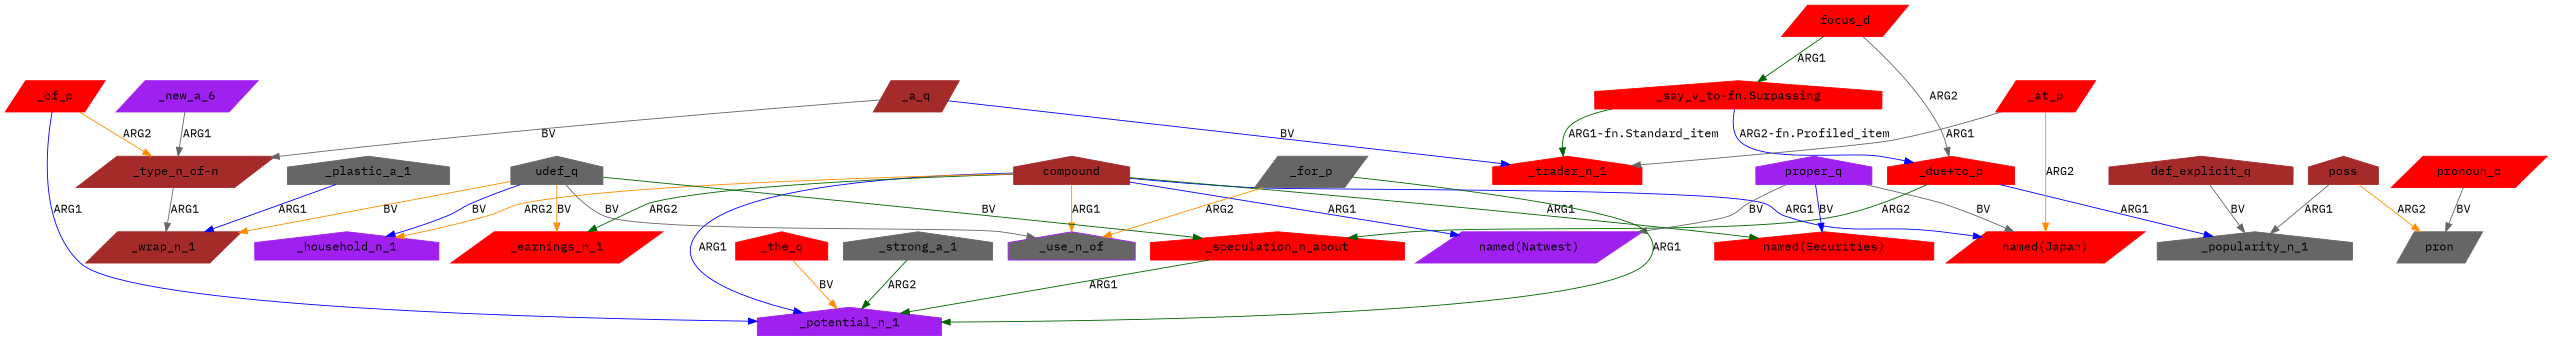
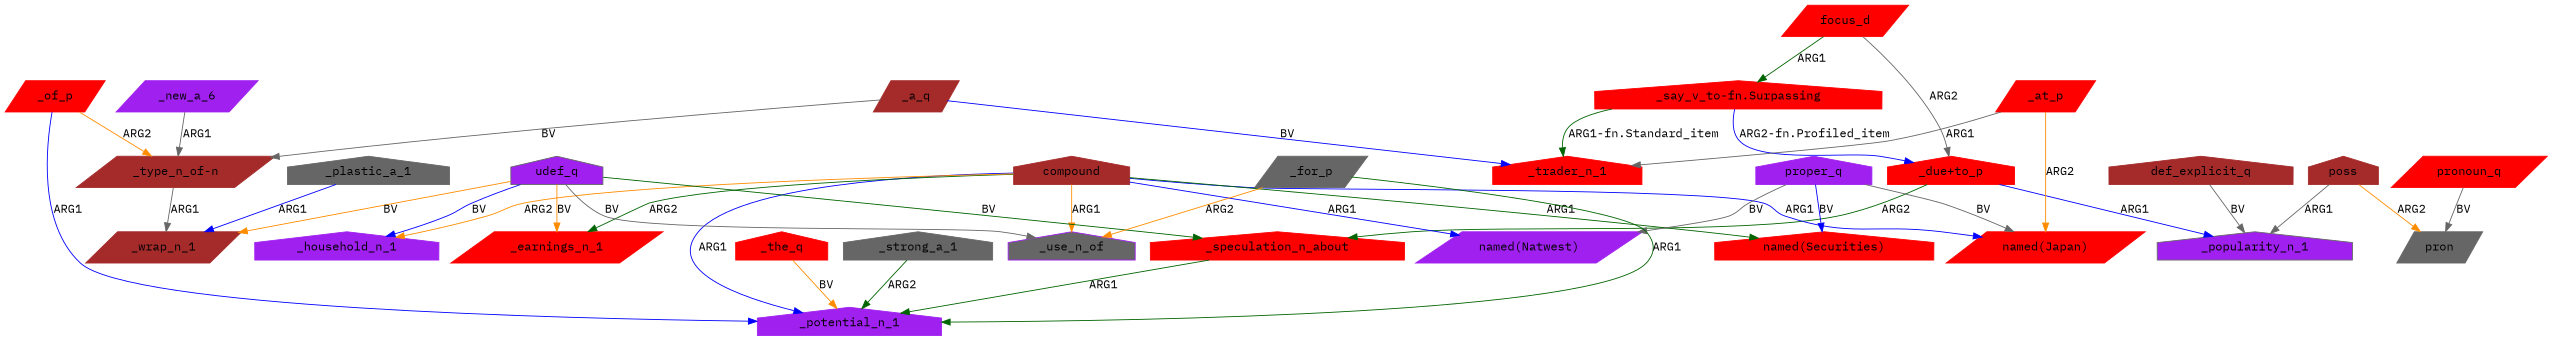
(557, 172) -> (557, 172)
(2255, 247) -> (2255, 247)
